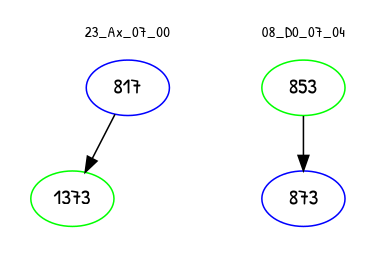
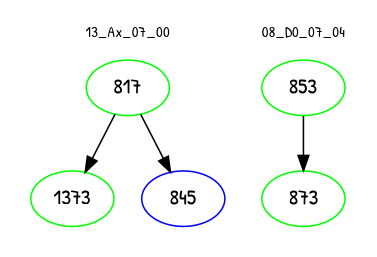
(128, 33) -> (128, 33)
(128, 88) -> (128, 88)
none -> (183, 199)
(303, 199) -> (303, 199)
